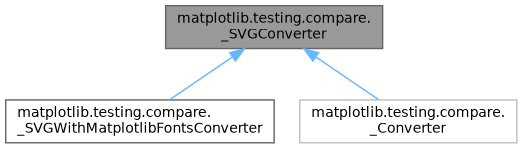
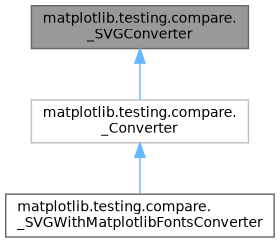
(201, 78) -> (140, 176)
